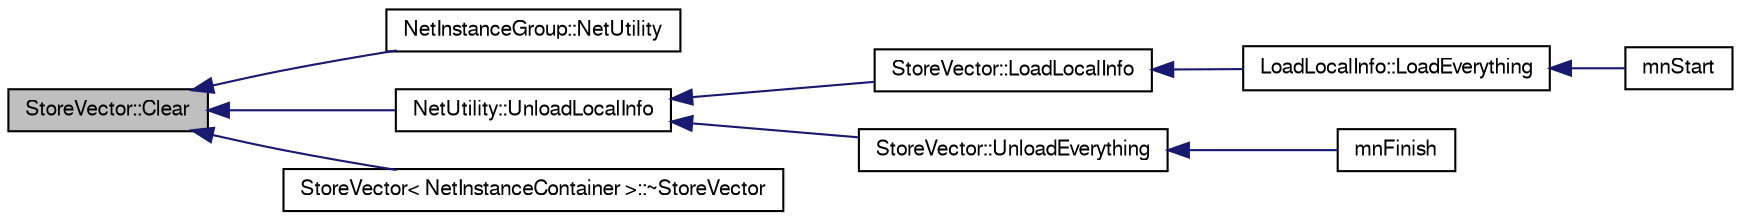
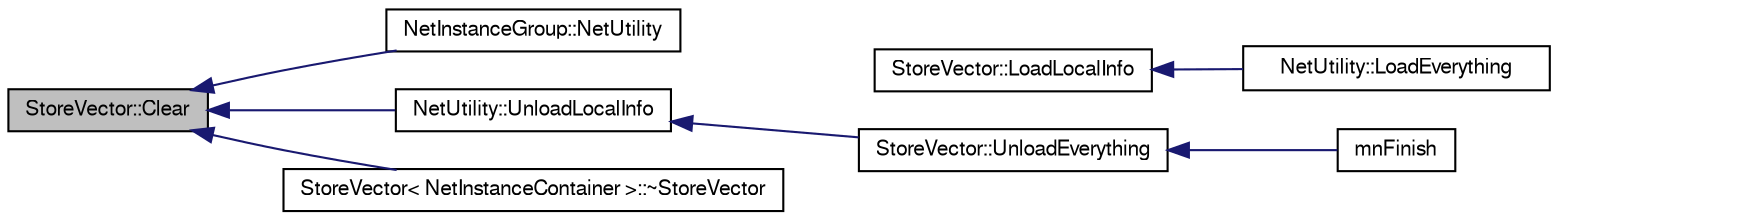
(1396, 68) -> (1396, 68)
(1679, 68) -> none
(783, 89) -> none
